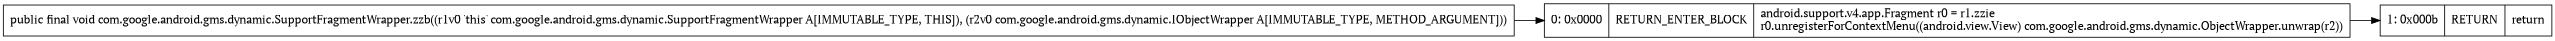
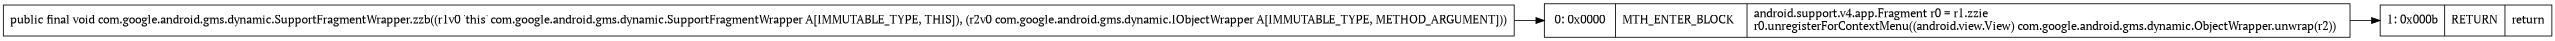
(1681, 20) -> (1678, 20)
